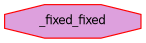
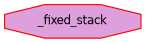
(73, 21) -> (73, 21)
